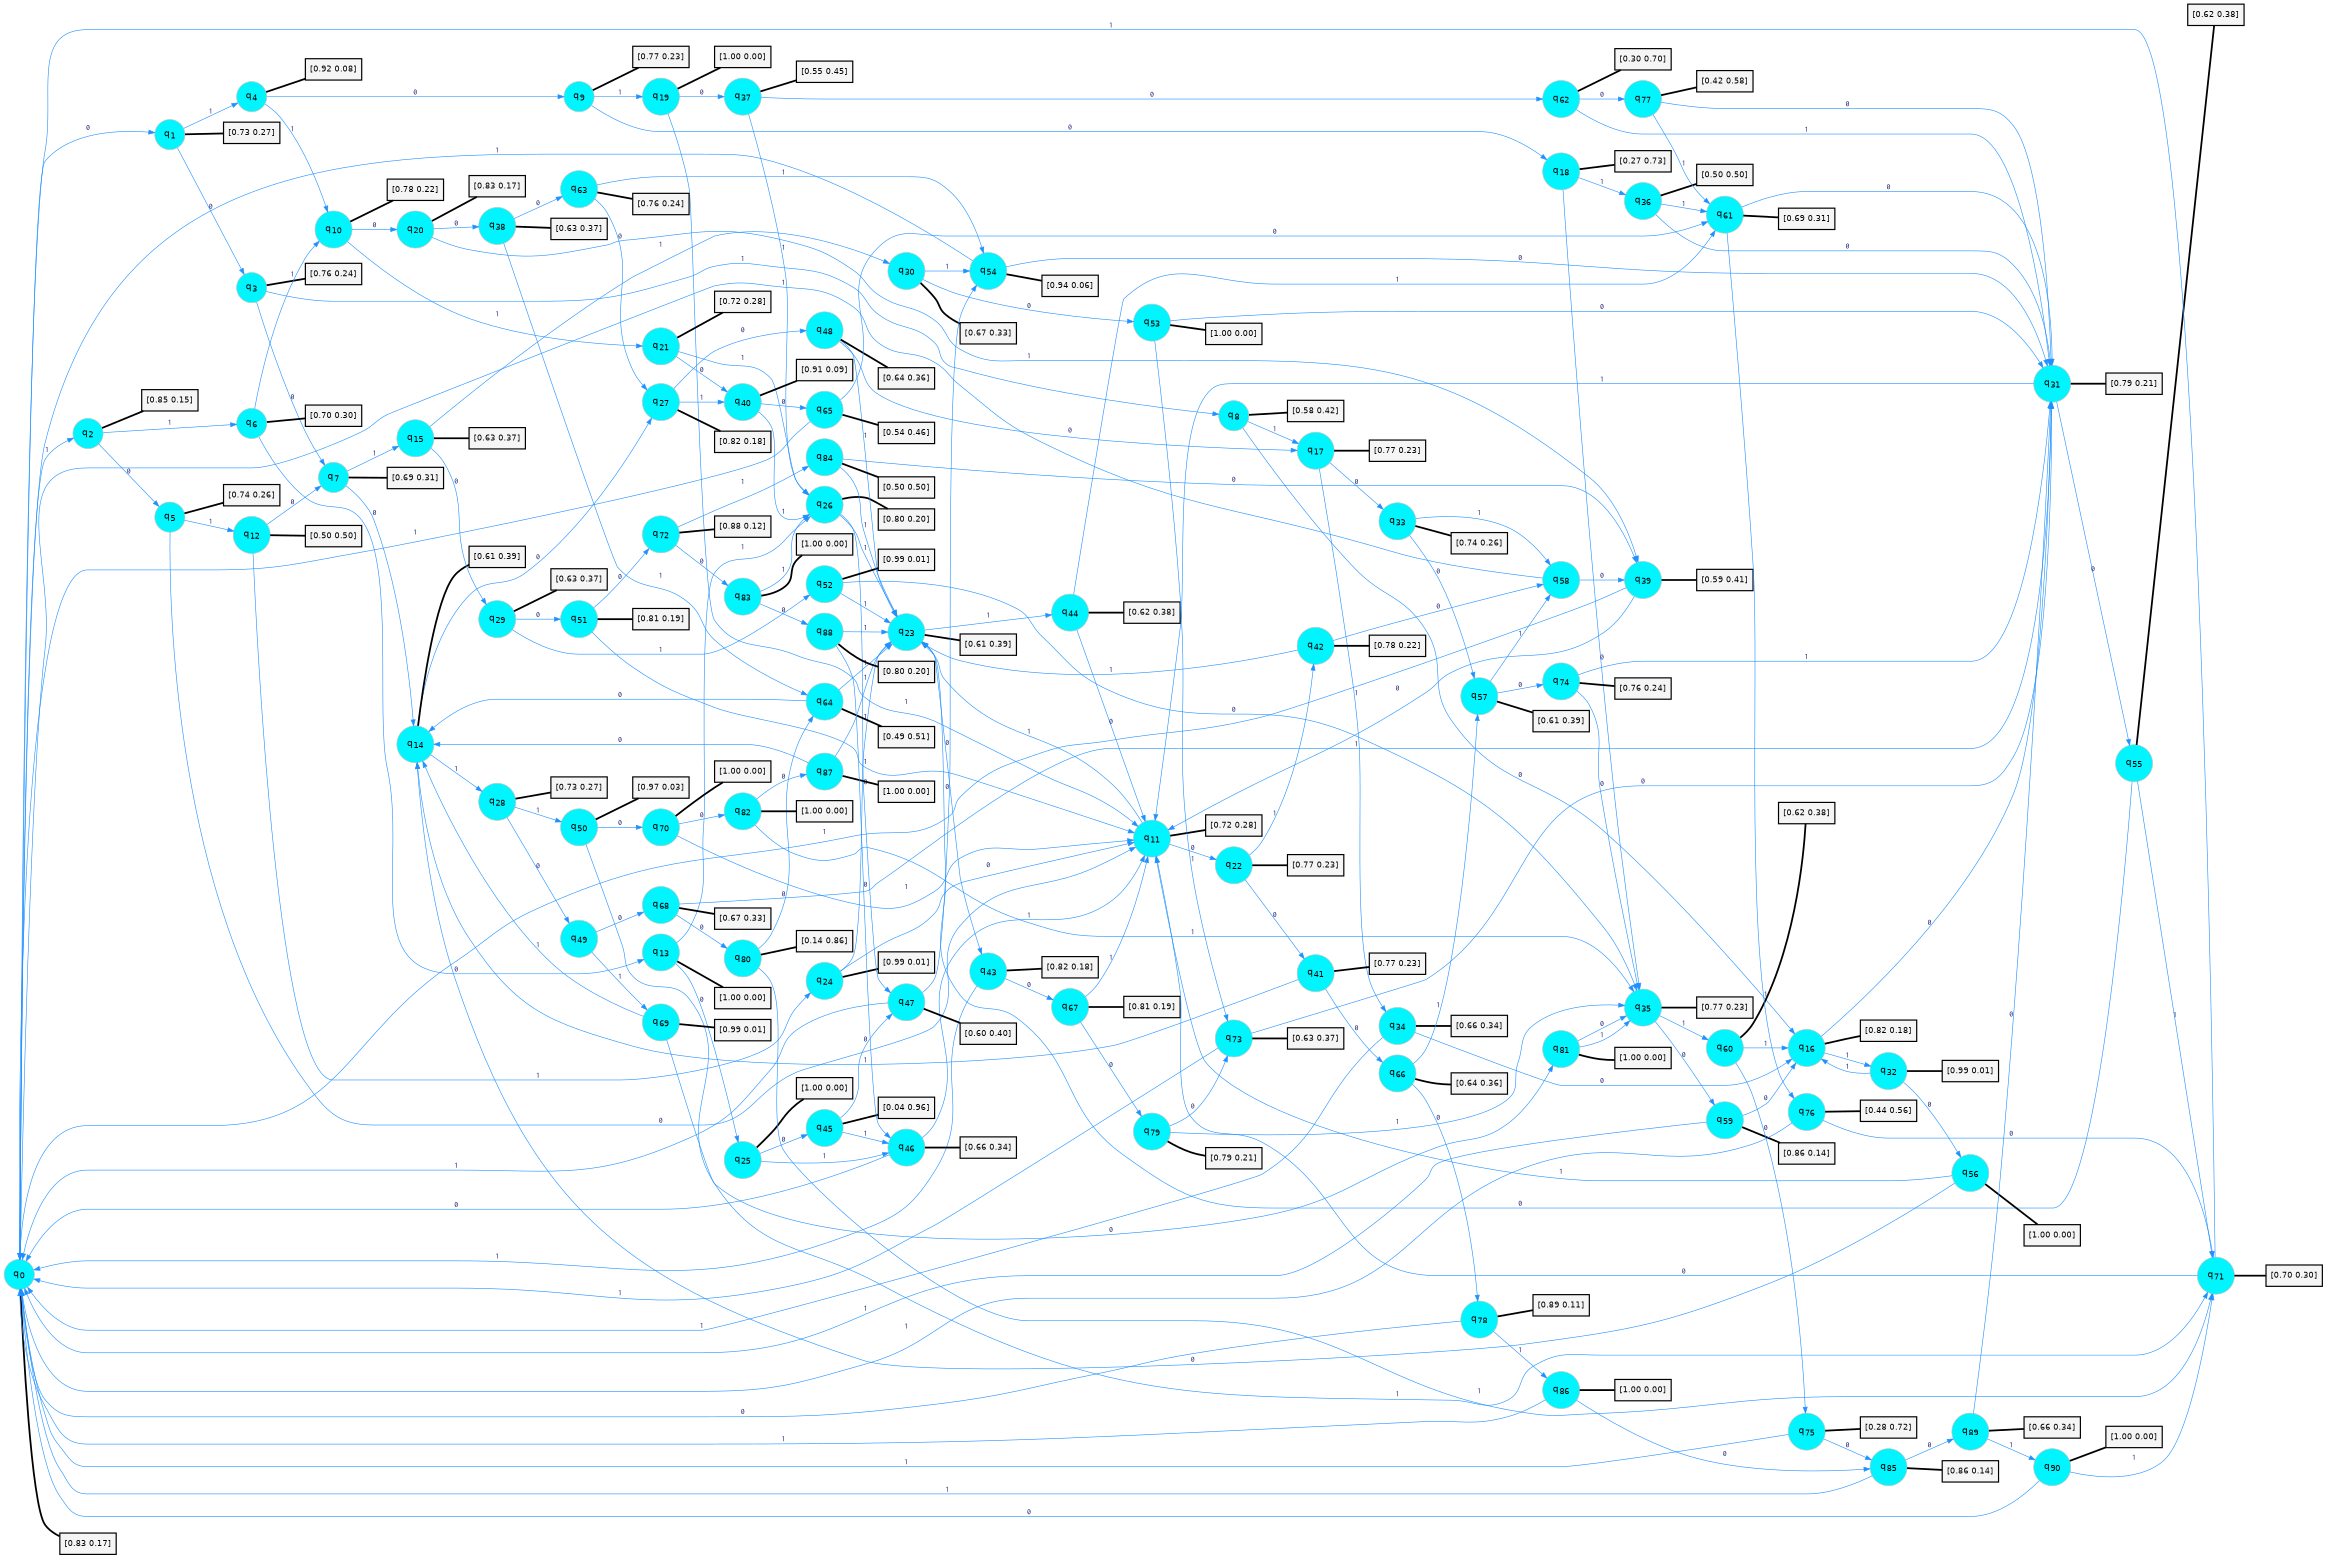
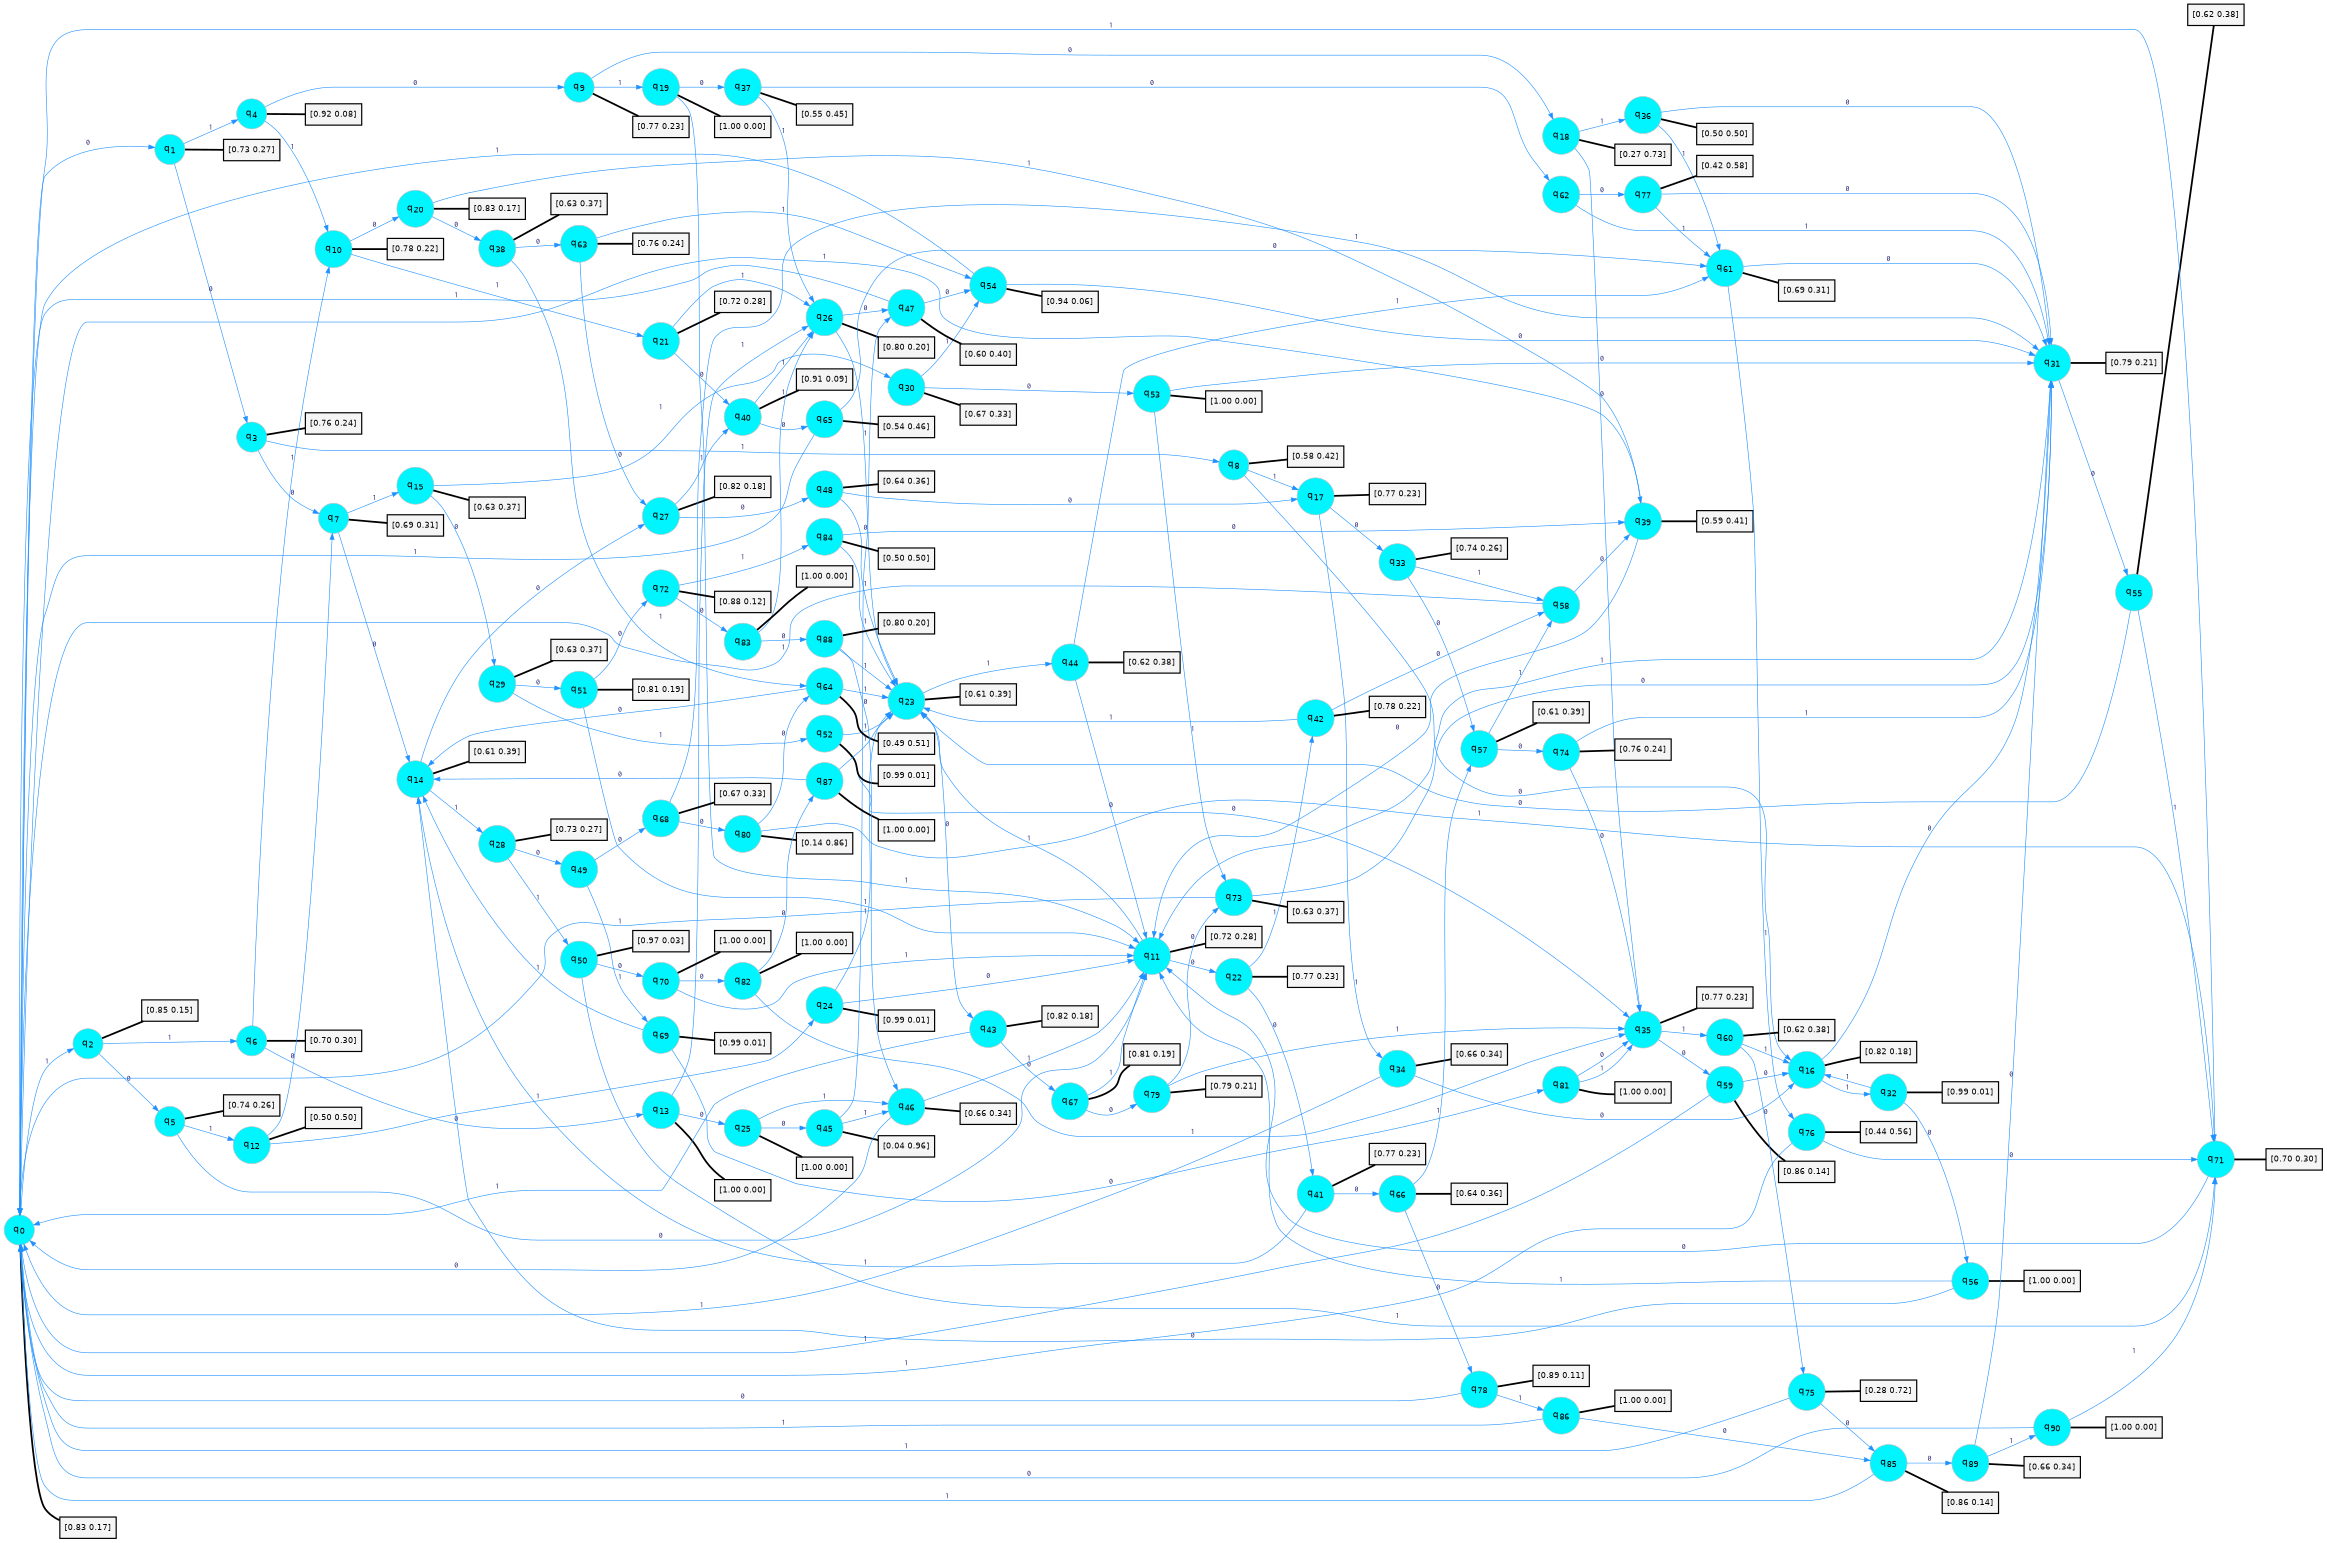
(1643, 59) -> none
